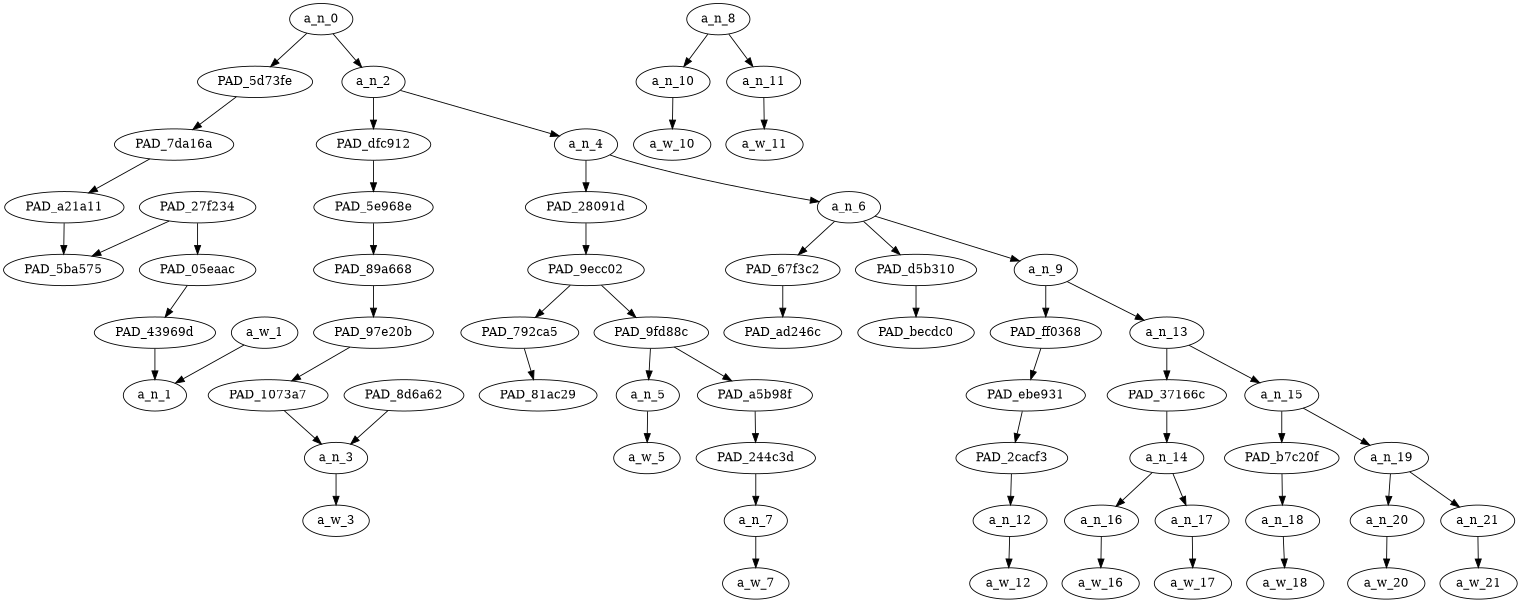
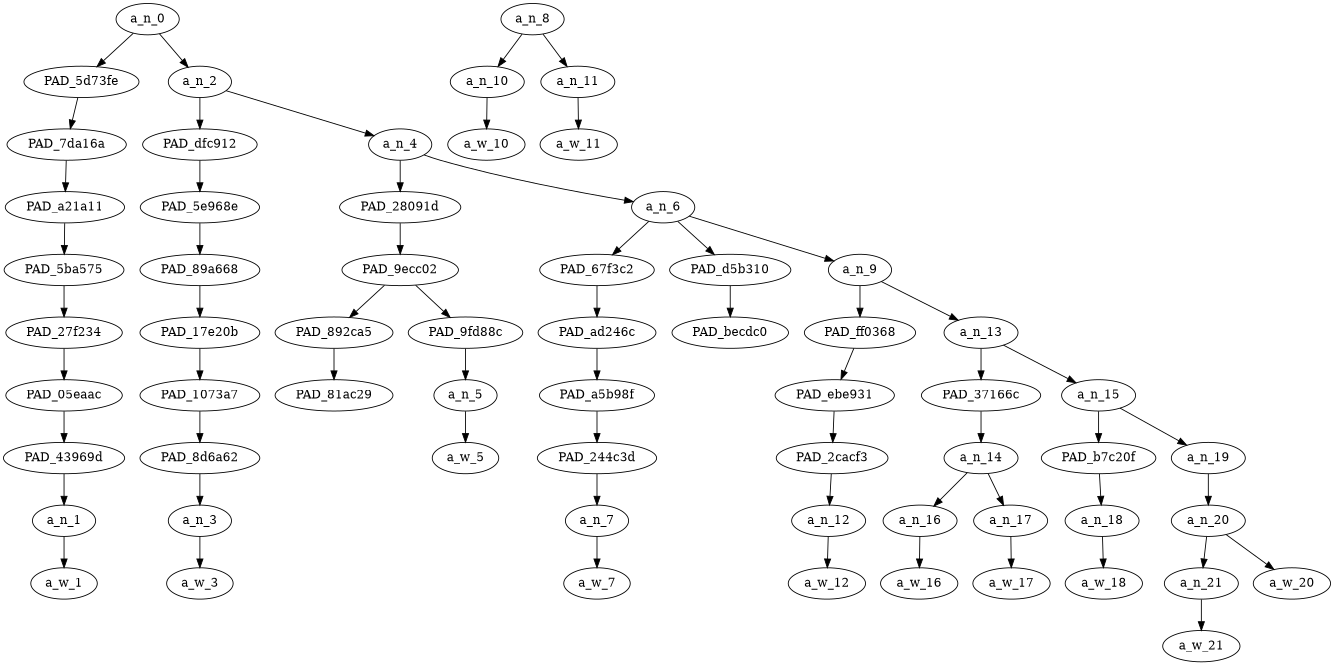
(135, 237) -> (64, 297)
(373, 333) -> (200, 333)
(520, 333) -> (334, 333)
(214, 362) -> (64, 548)
(699, 362) -> (597, 360)
(300, 424) -> (200, 422)
(1431, 487) -> (1205, 548)
